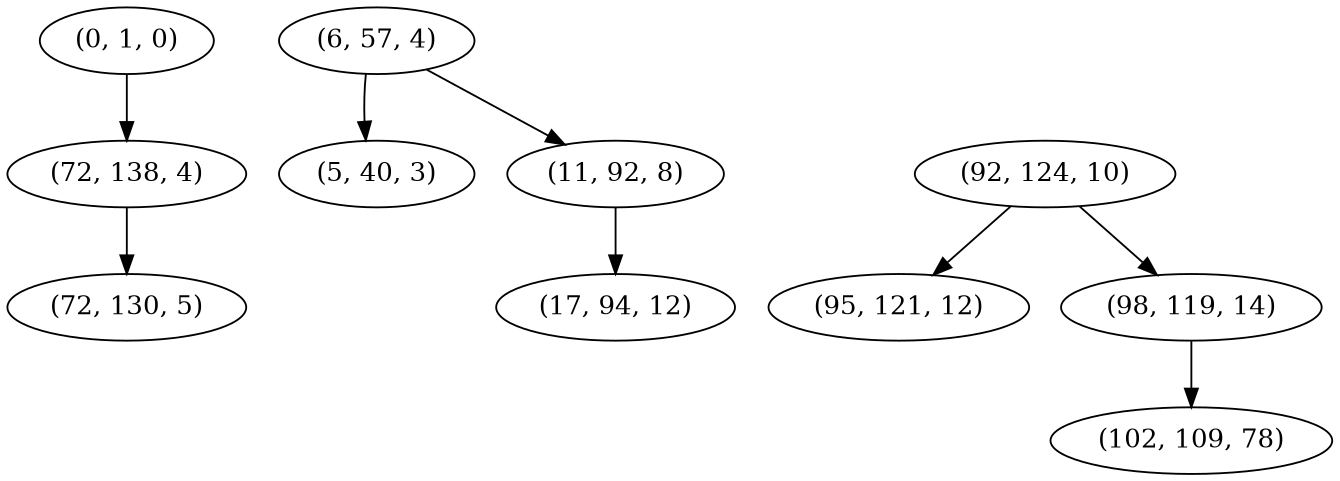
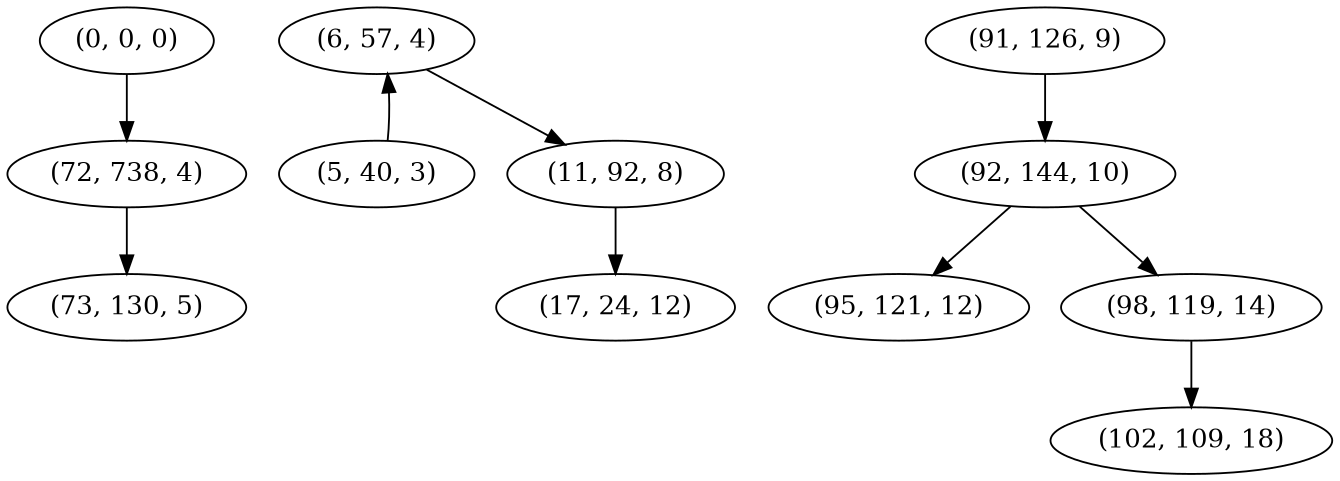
(127, 41) -> (127, 41)
none -> (1045, 41)
(364, 98) -> (389, 116)
(127, 174) -> (127, 174)
(1045, 174) -> (1045, 174)
(127, 307) -> (127, 307)
(616, 307) -> (616, 307)
(1191, 441) -> (1191, 441)
